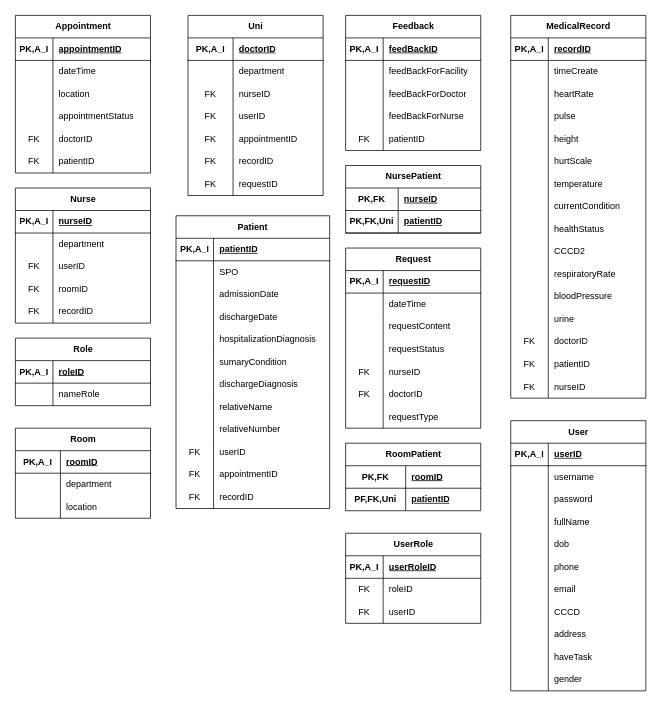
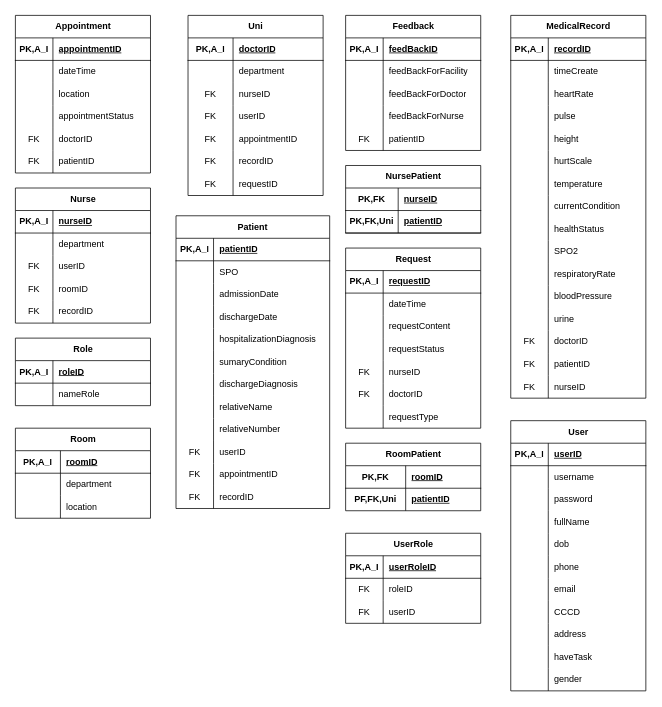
(566, 252) -> (564, 252)
